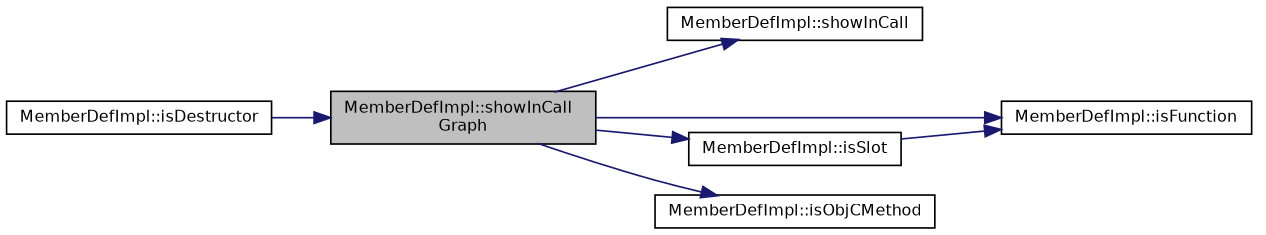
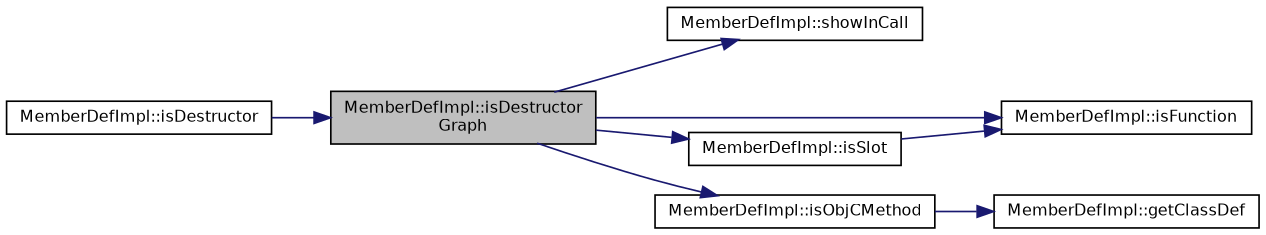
(463, 118) -> (463, 118)
none -> (1127, 211)
